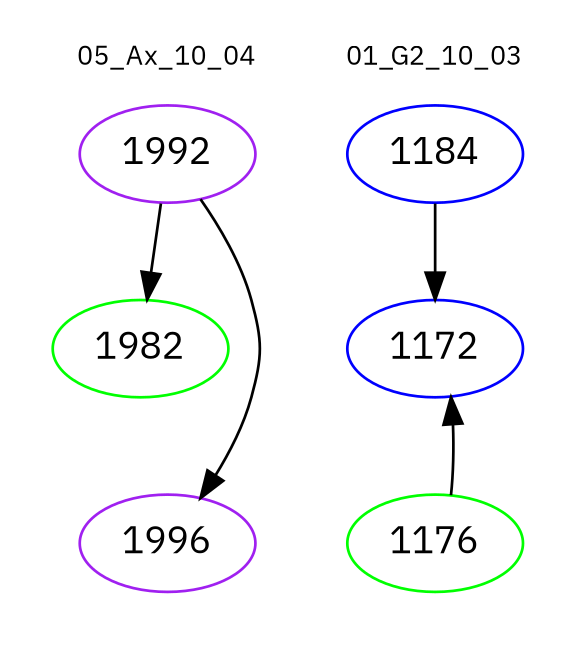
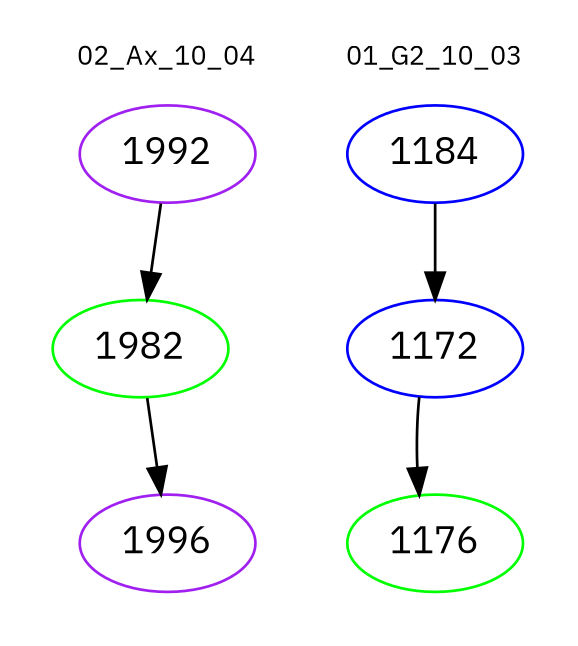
(168, 58) -> (168, 58)
(259, 335) -> (152, 433)
(453, 460) -> (417, 432)
